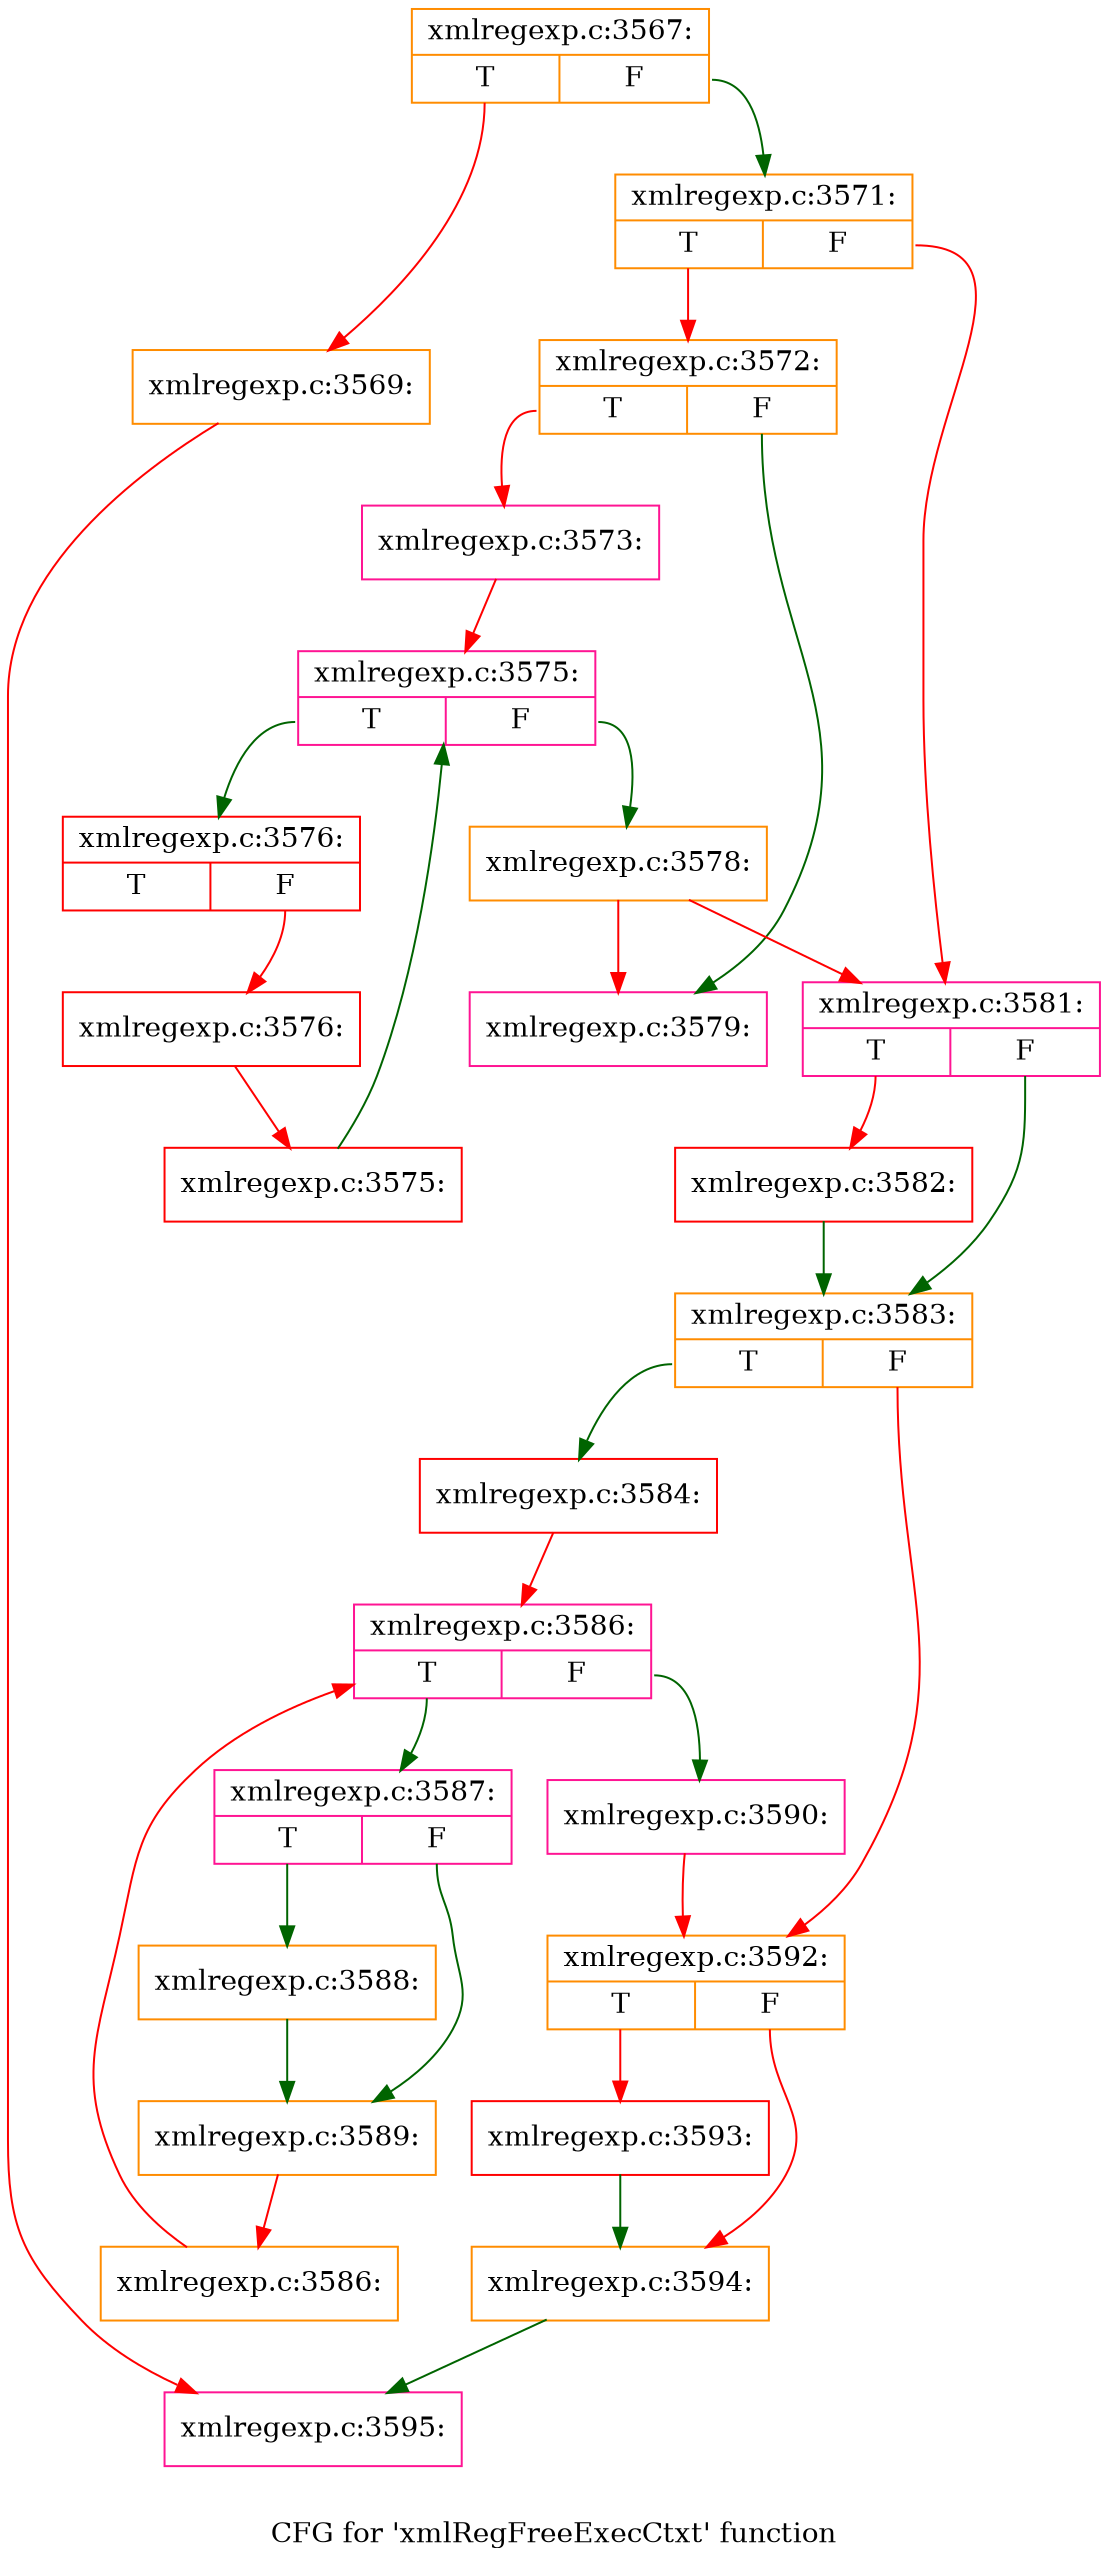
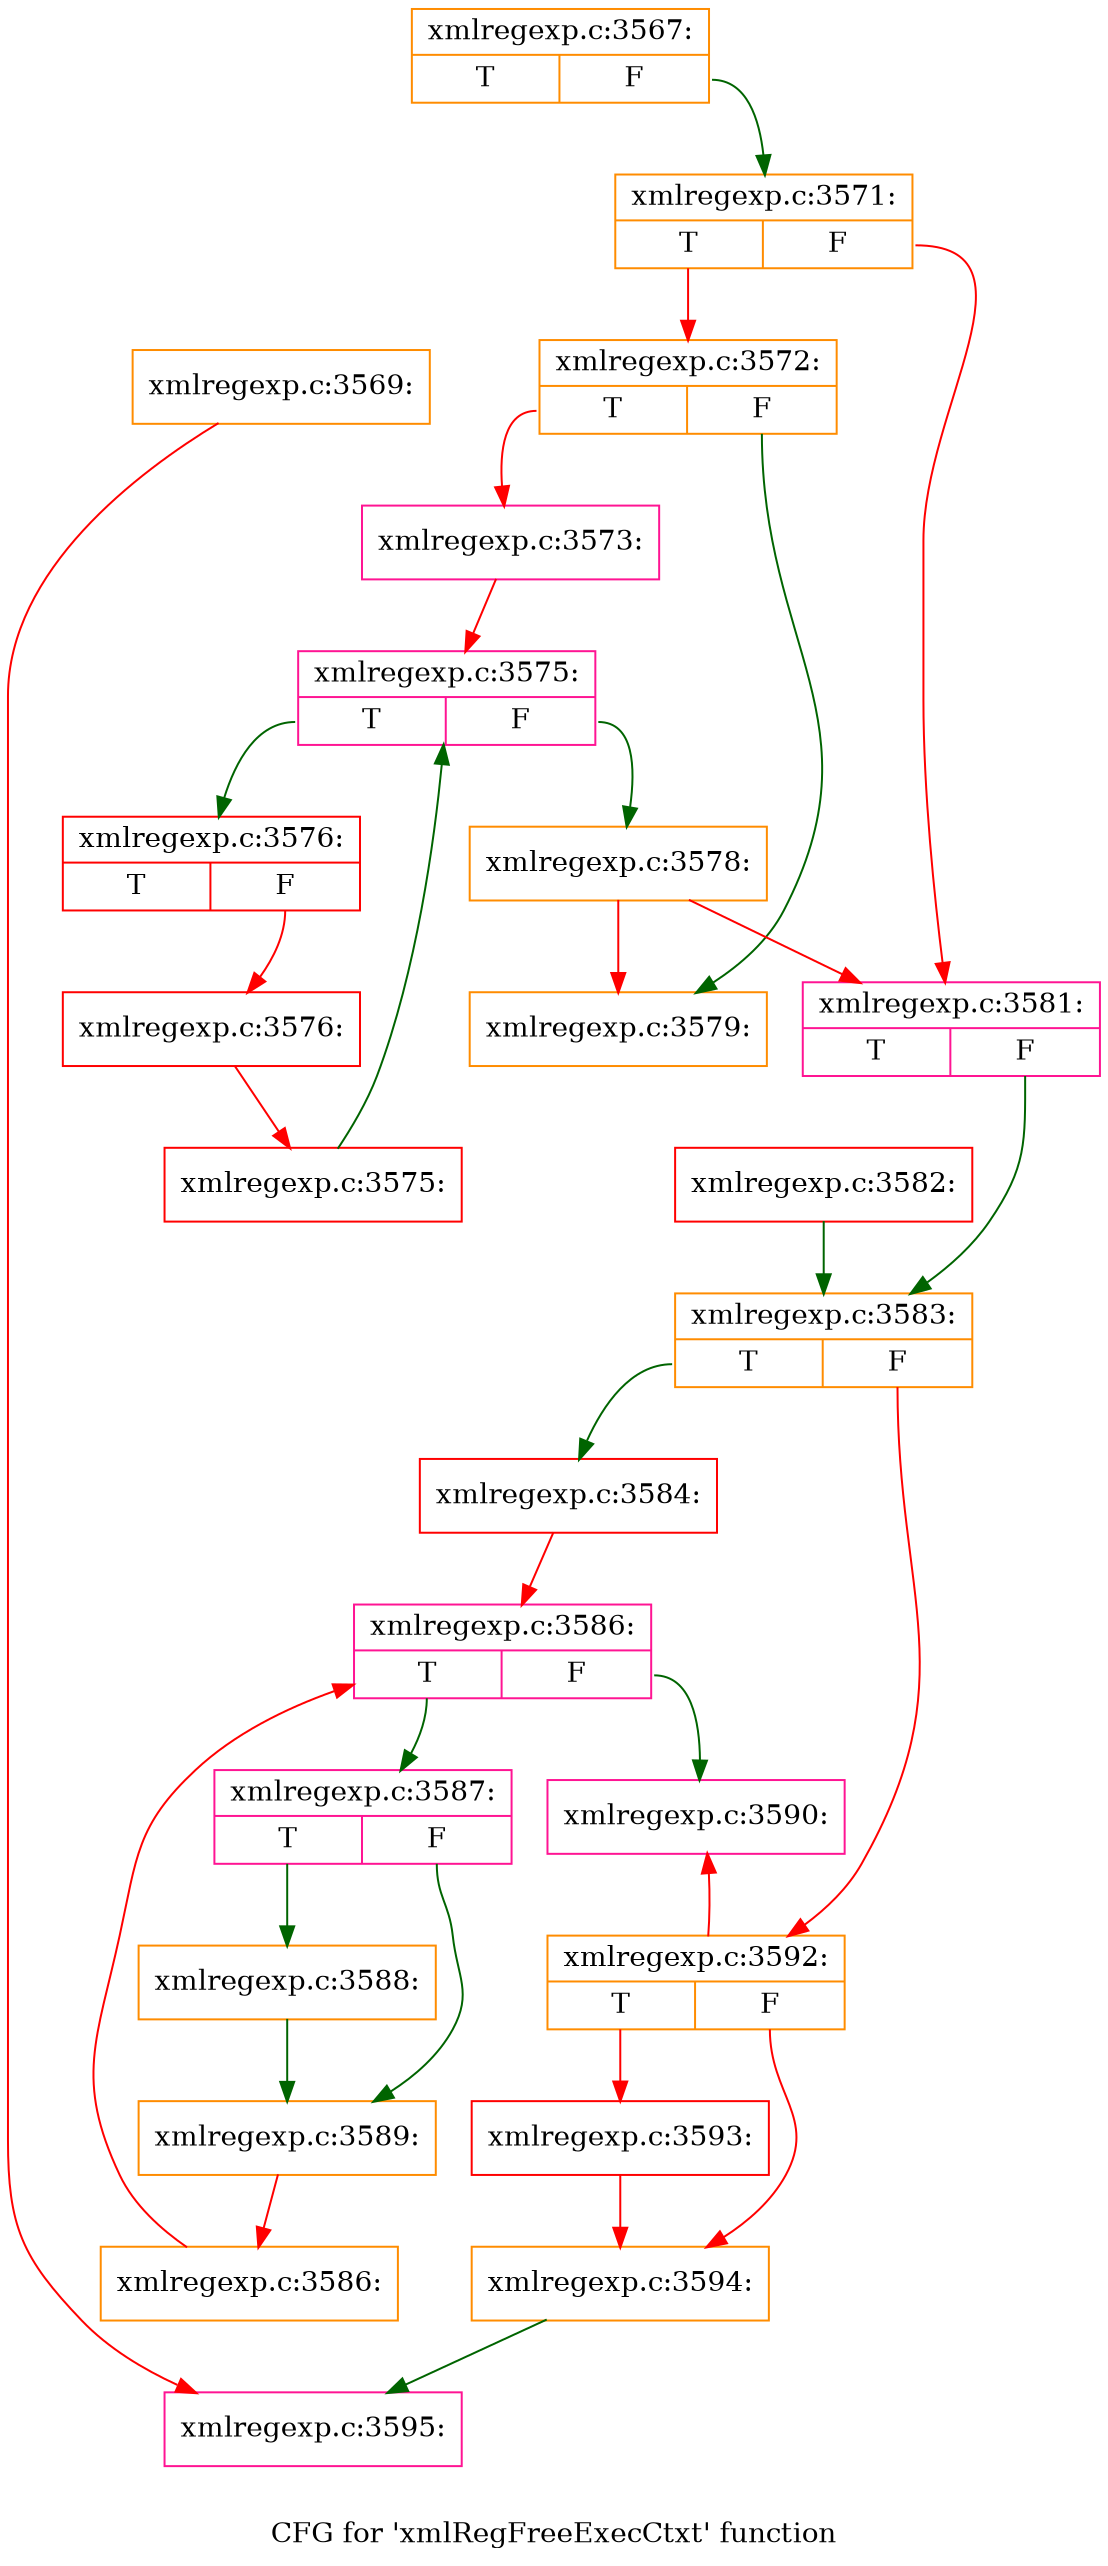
(439, 234) -> none
(618, 1029) -> (618, 1029)
(871, 1104) -> none
(683, 1885) -> (709, 1905)
(620, 2201) -> (620, 2201)
